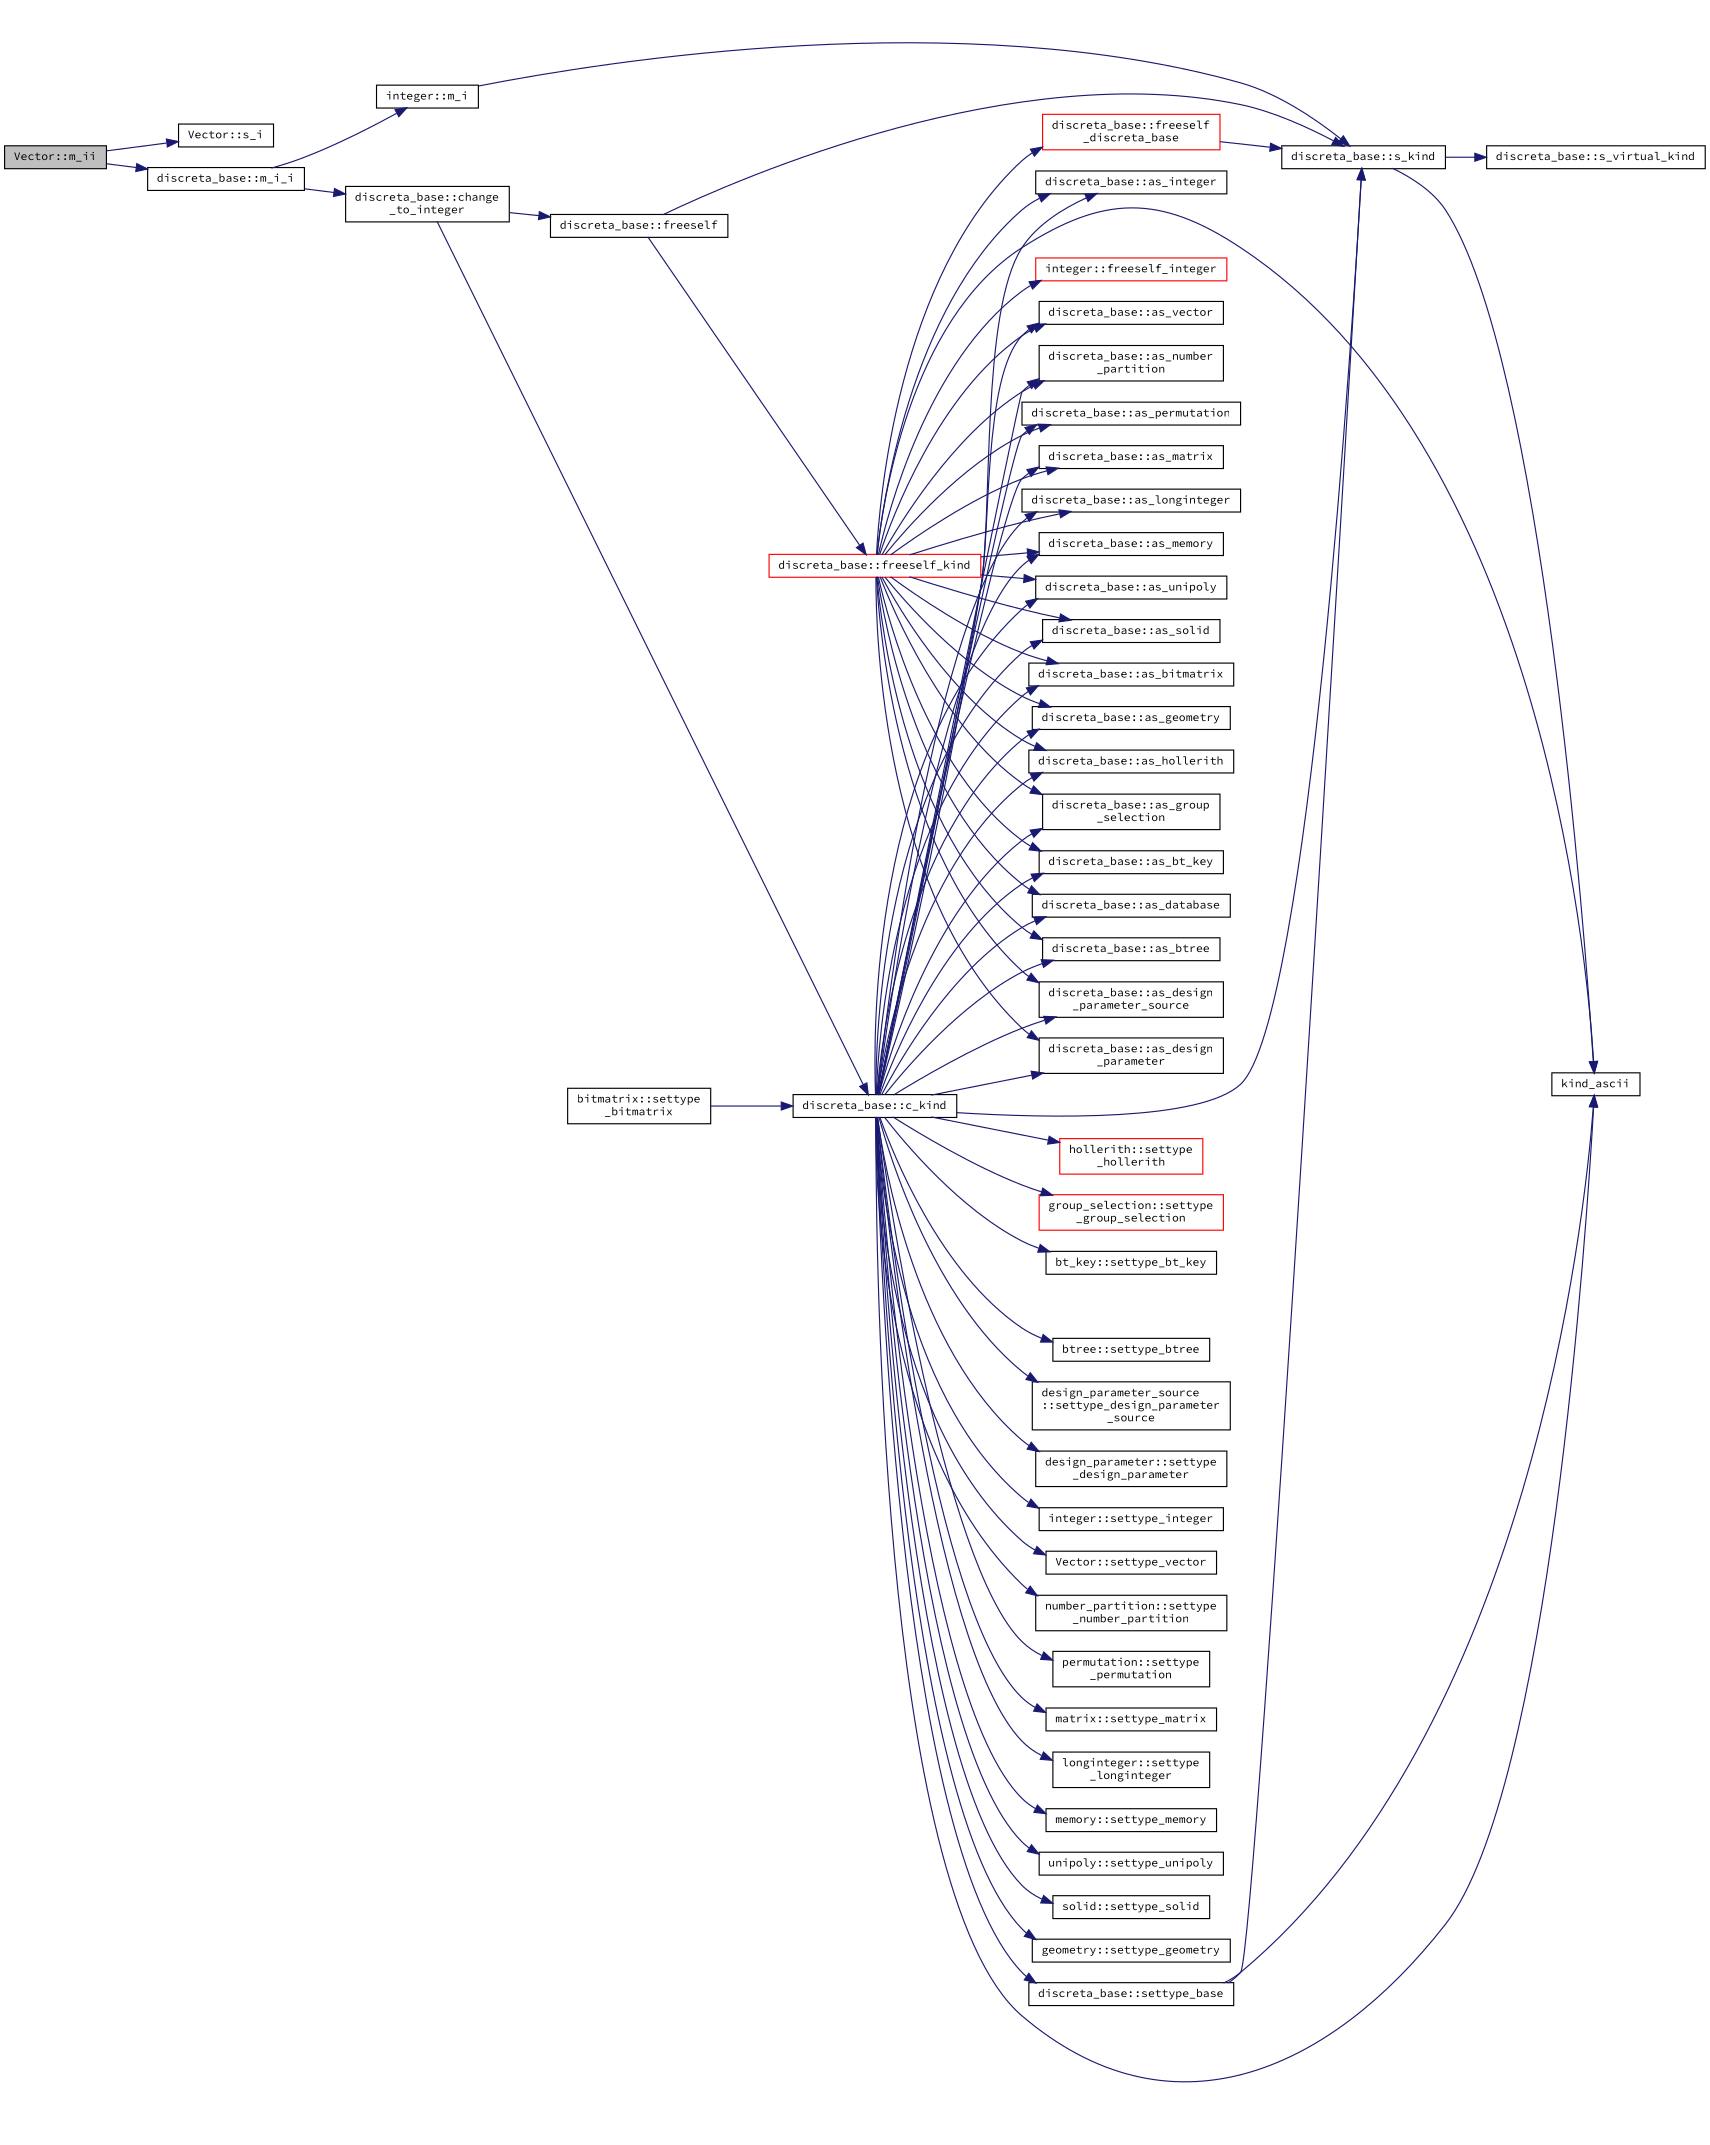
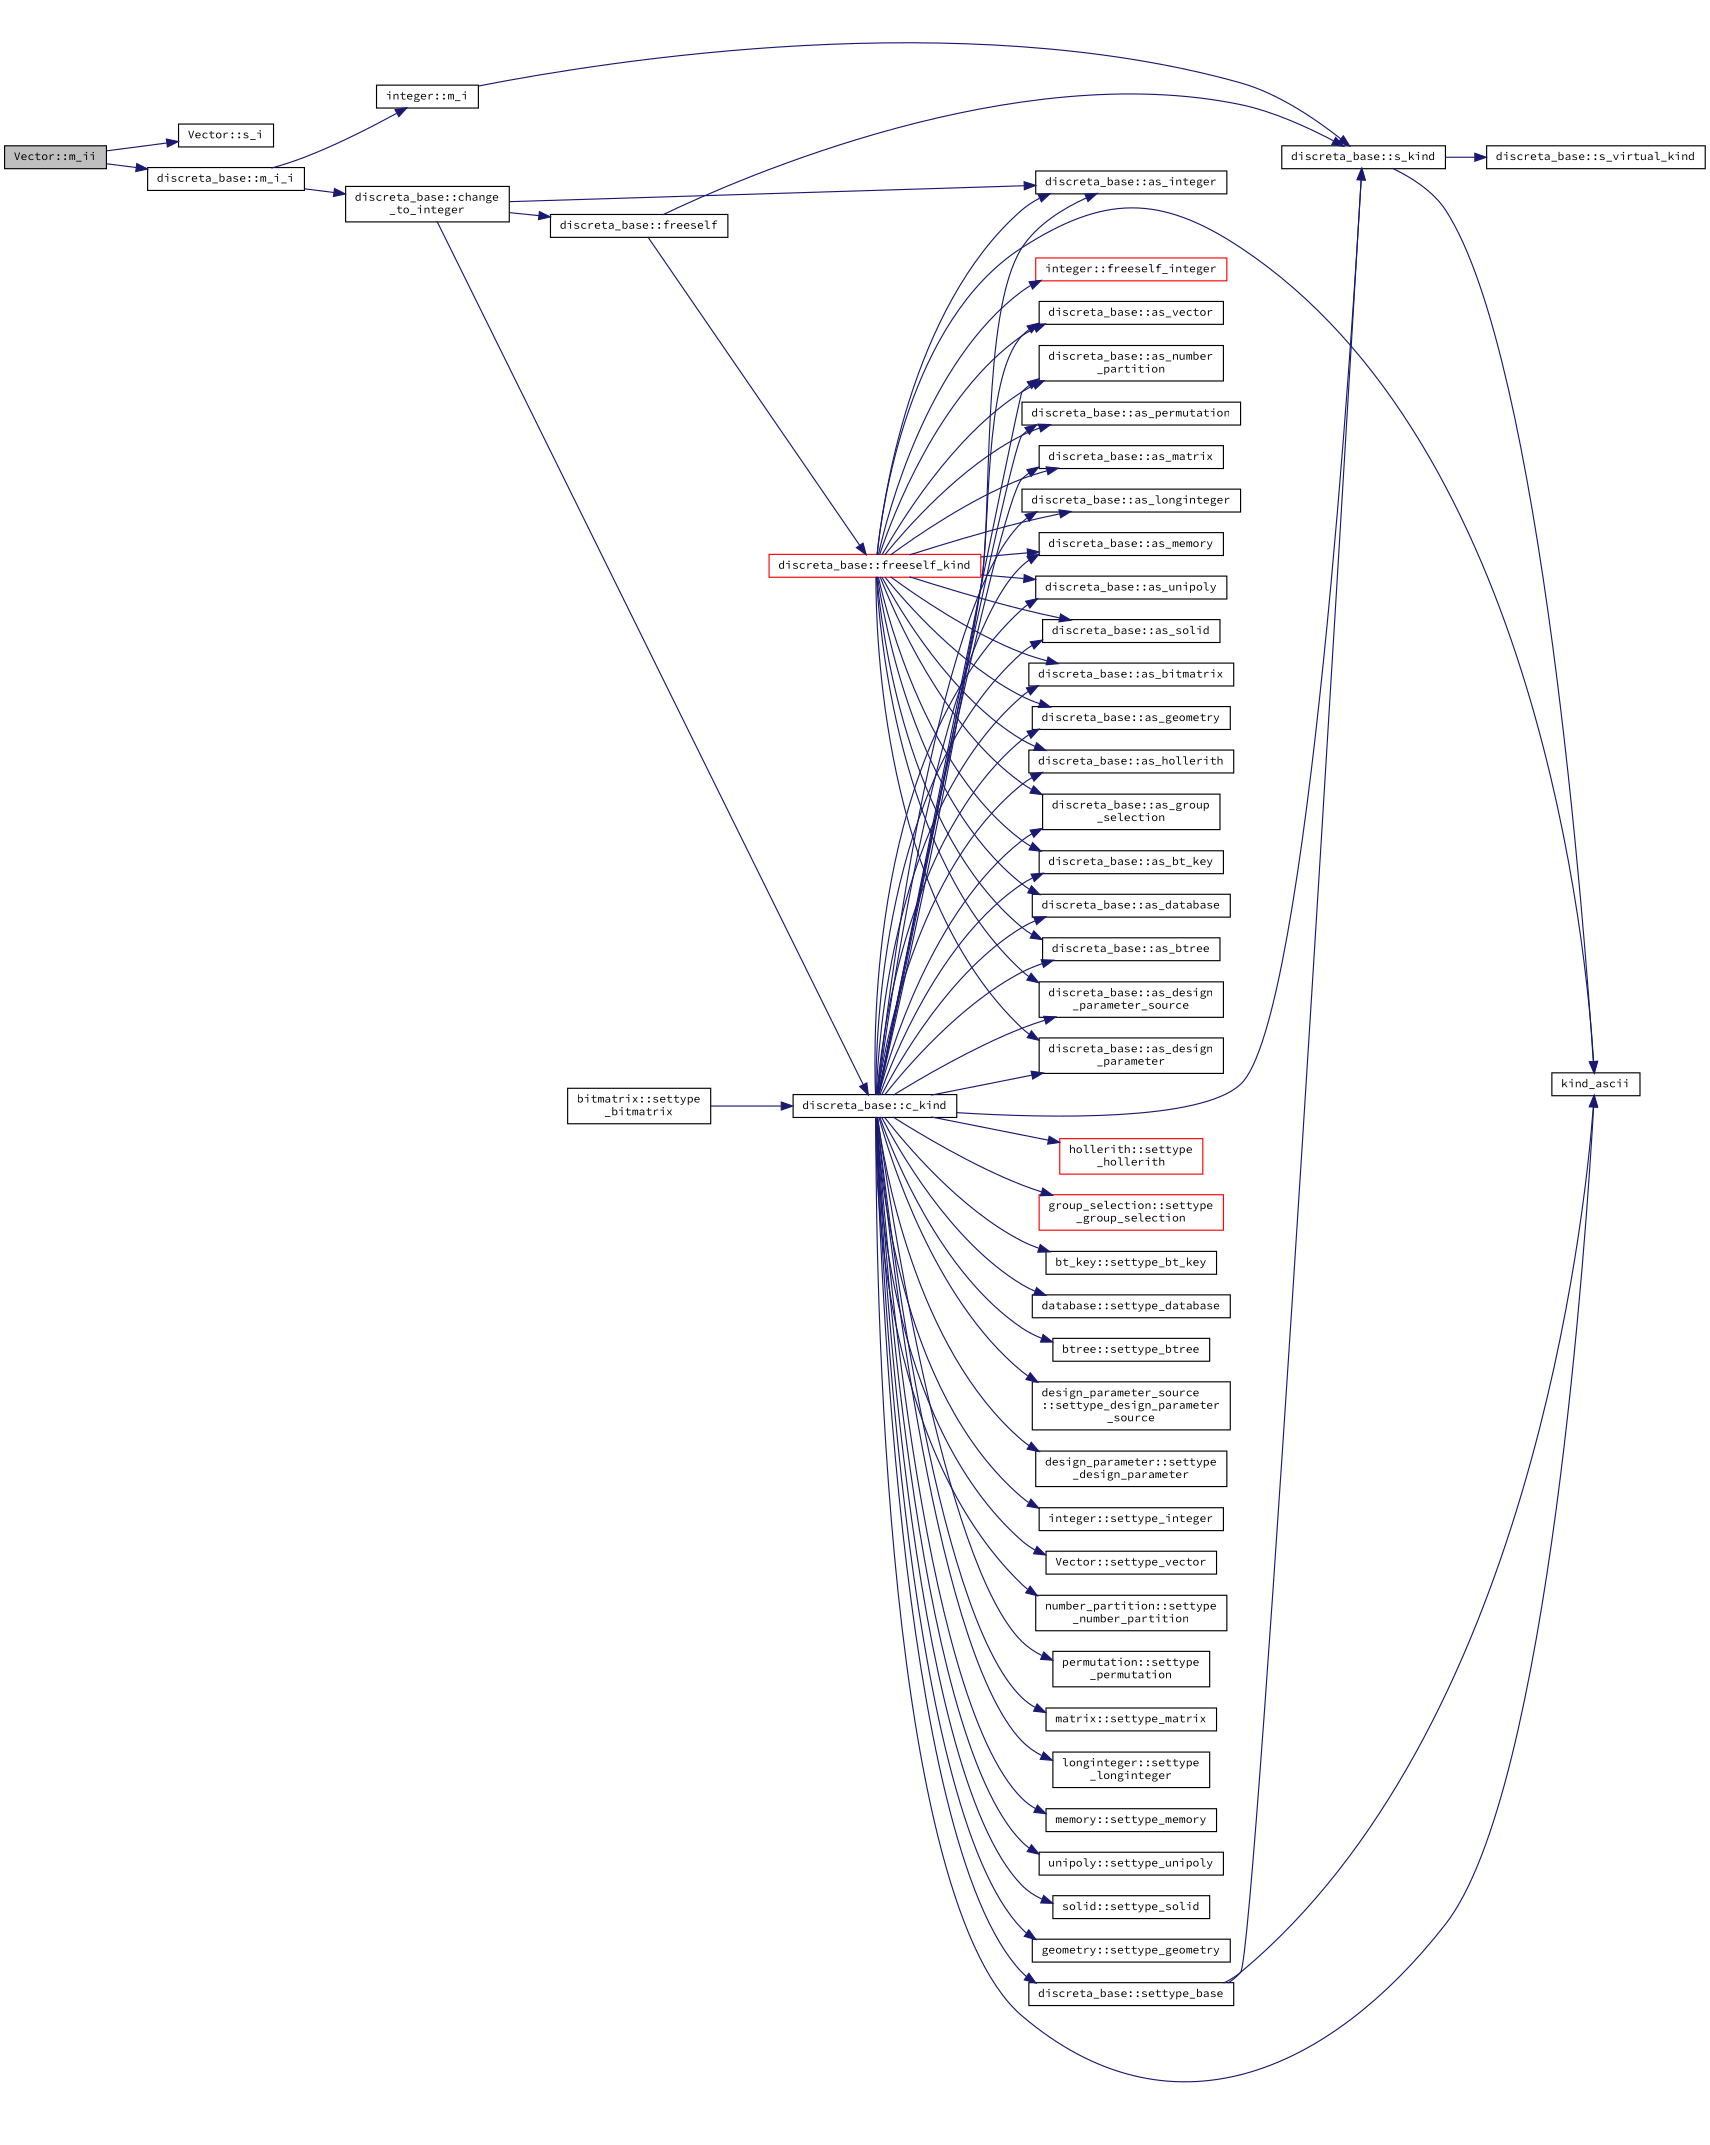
(1131, 132) -> none
none -> (767, 194)
none -> (1131, 1306)
